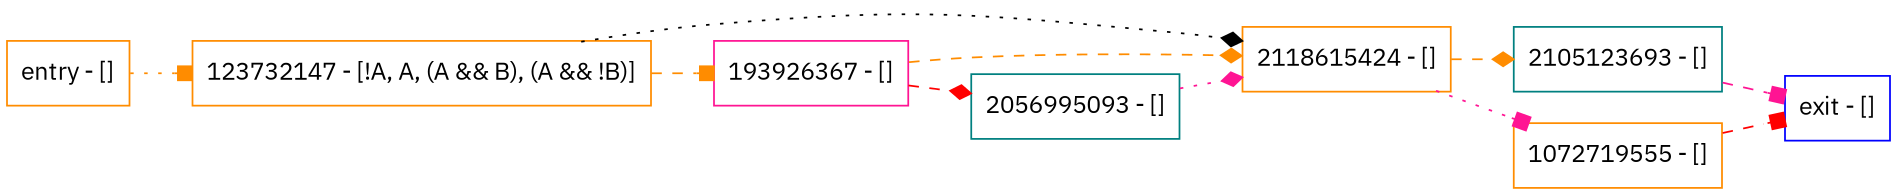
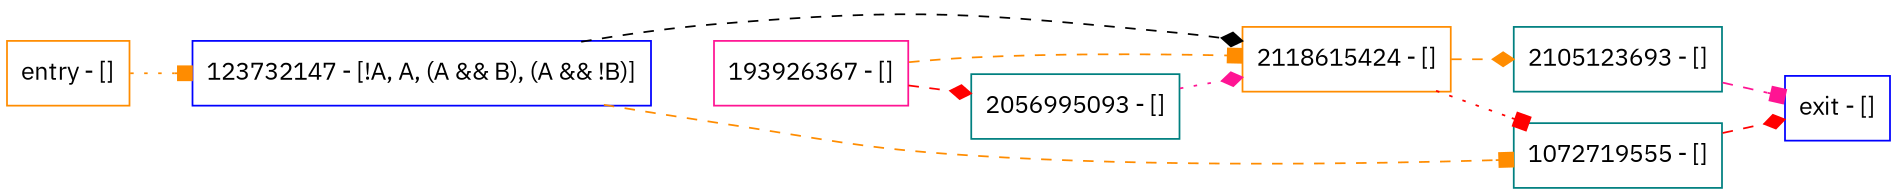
(901, 14) -> (901, 14)
(1065, 55) -> (1065, 55)
(422, 73) -> (422, 73)
(674, 73) -> (1048, 159)
(1474, 104) -> (1474, 104)
(1743, 128) -> (1743, 128)
(1618, 156) -> (1618, 156)
